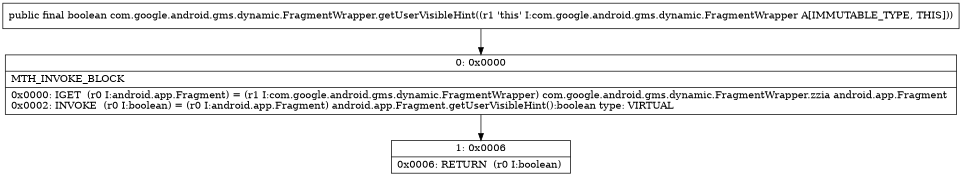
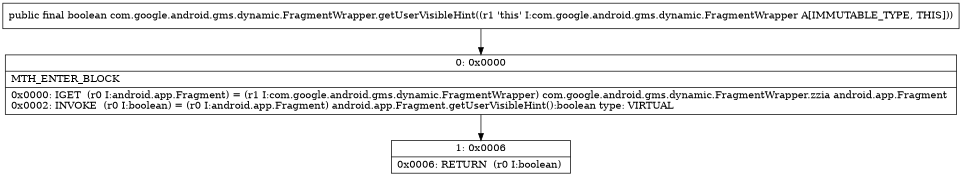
(68, 79) -> (66, 79)
